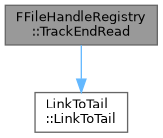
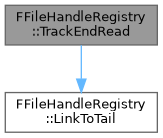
(81, 112) -> (81, 112)
